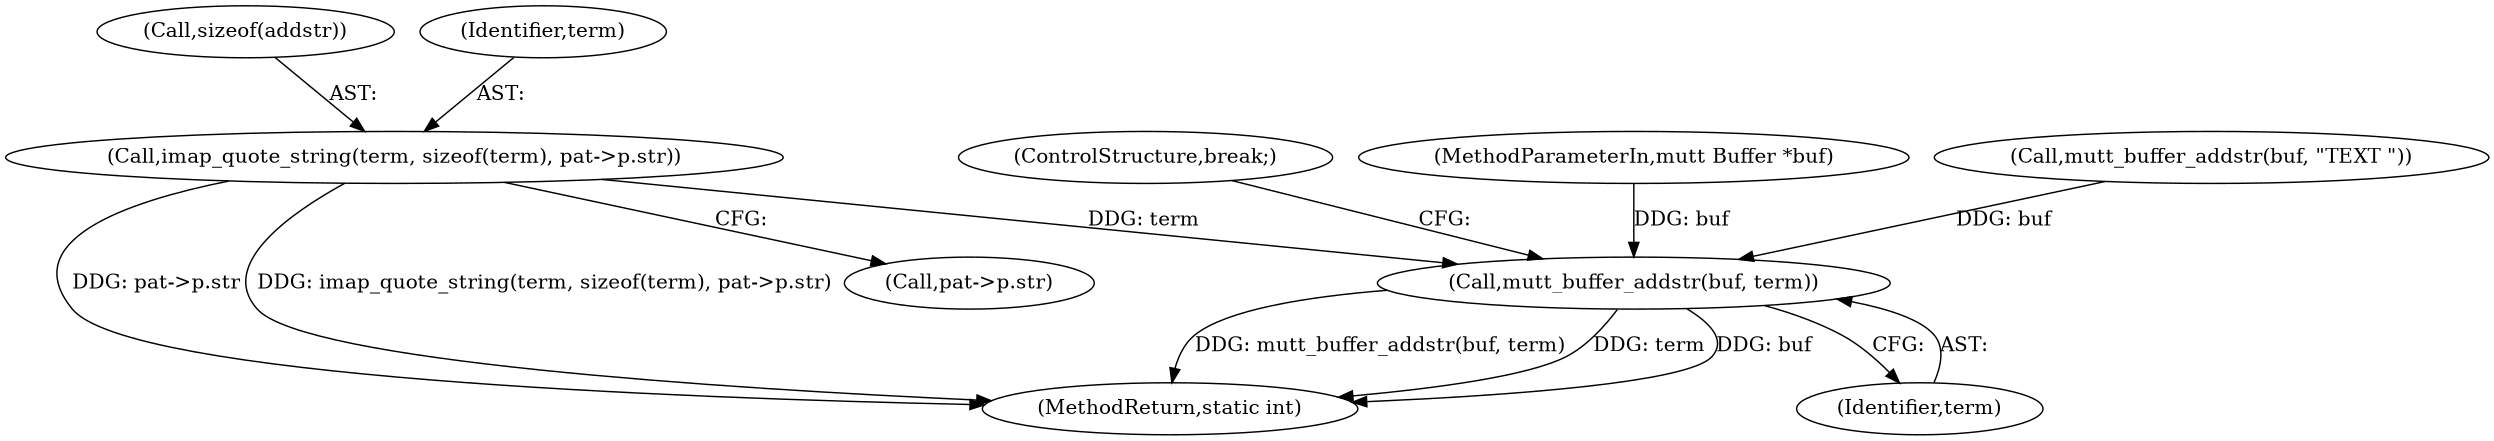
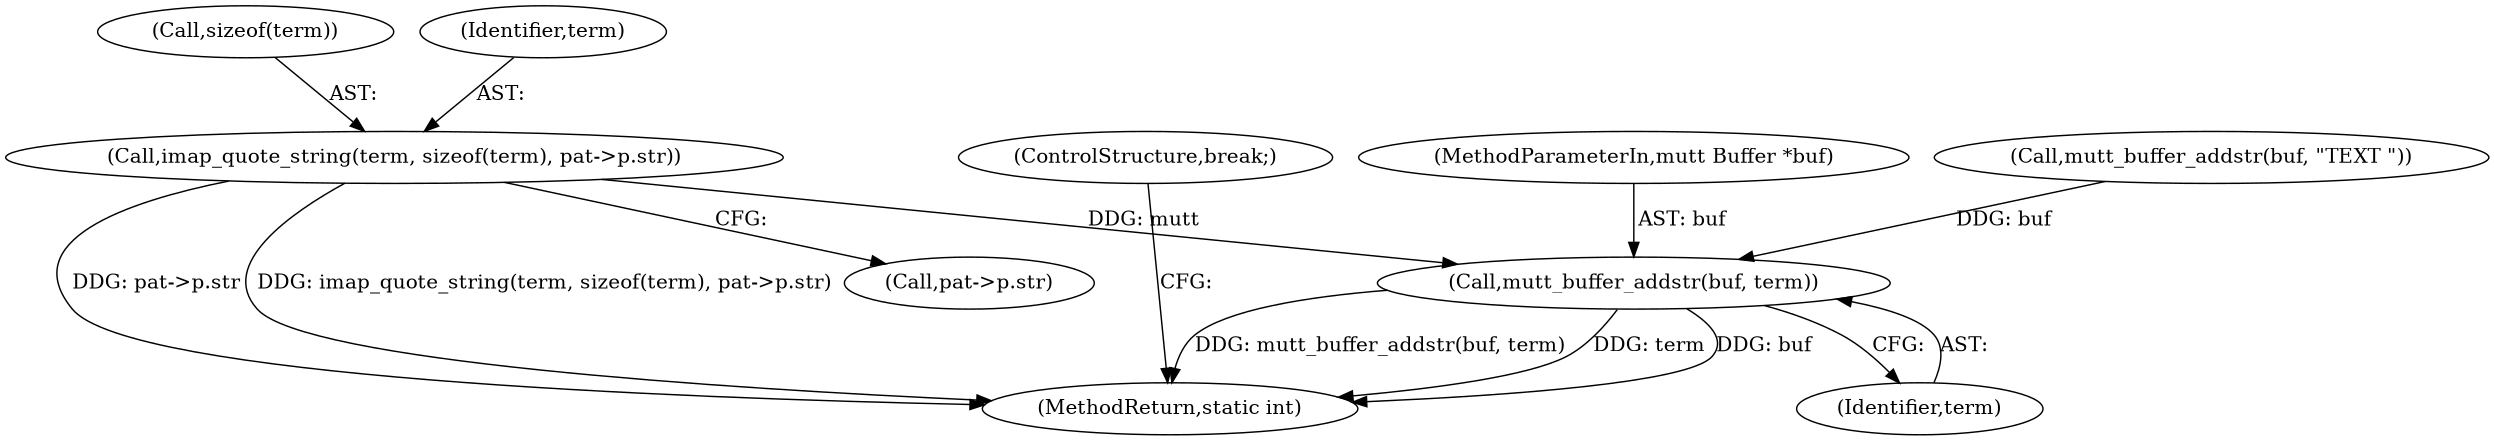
(246, 32) -> (246, 32)
(1380, 218) -> (1157, 276)
(1144, 220) -> (1144, 220)
(1682, 220) -> (1682, 220)
